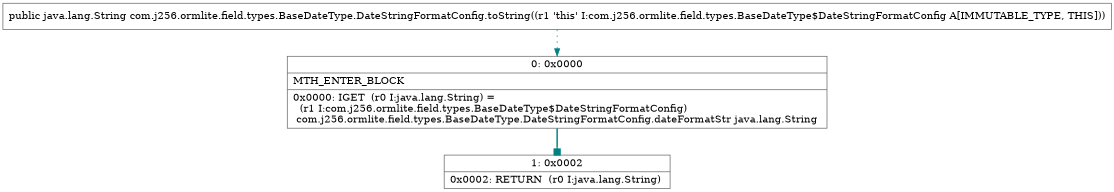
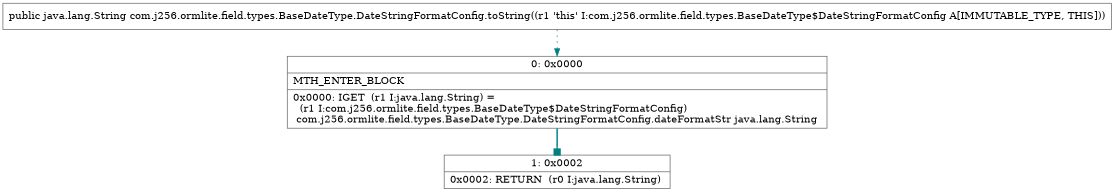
(396, 98) -> (396, 98)
